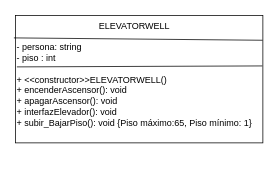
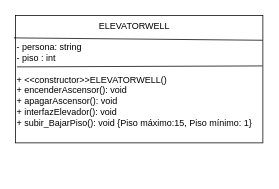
(140, 69) -> (140, 69)
